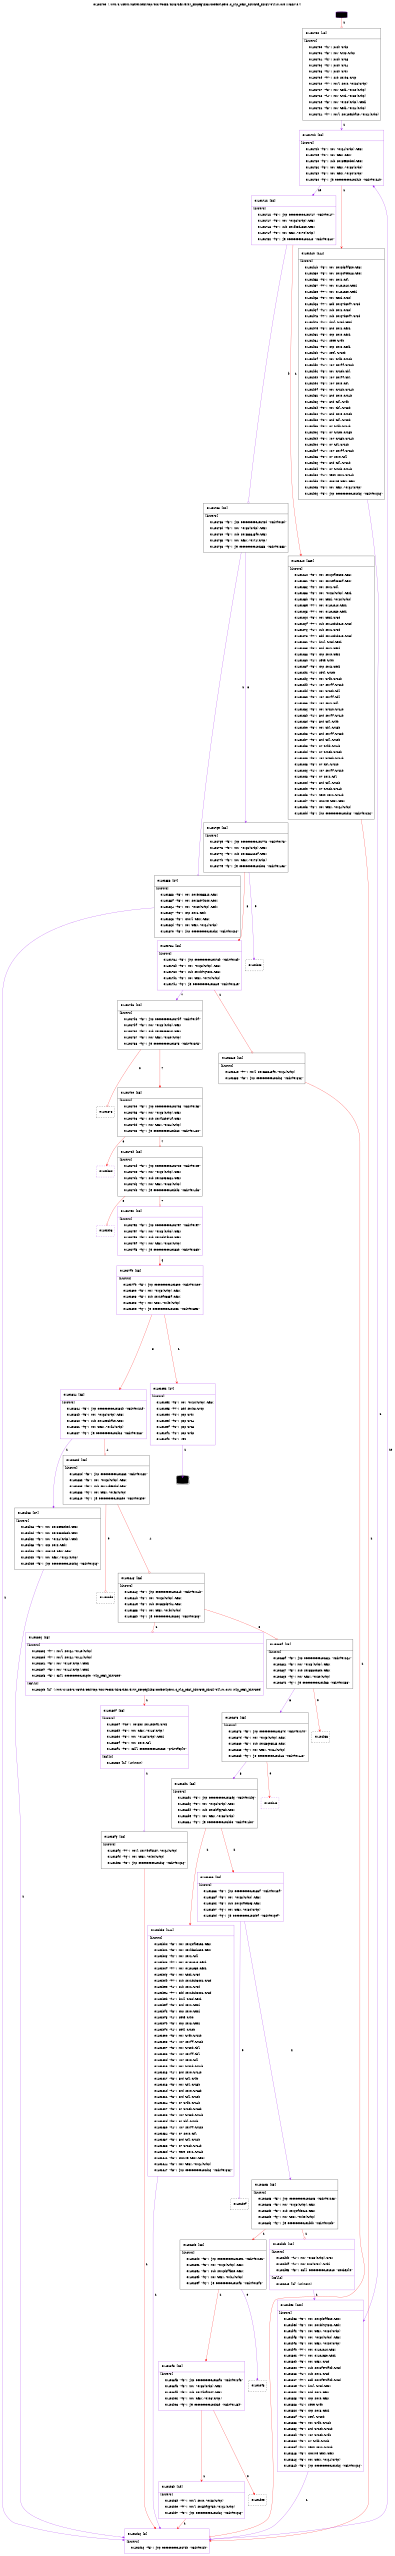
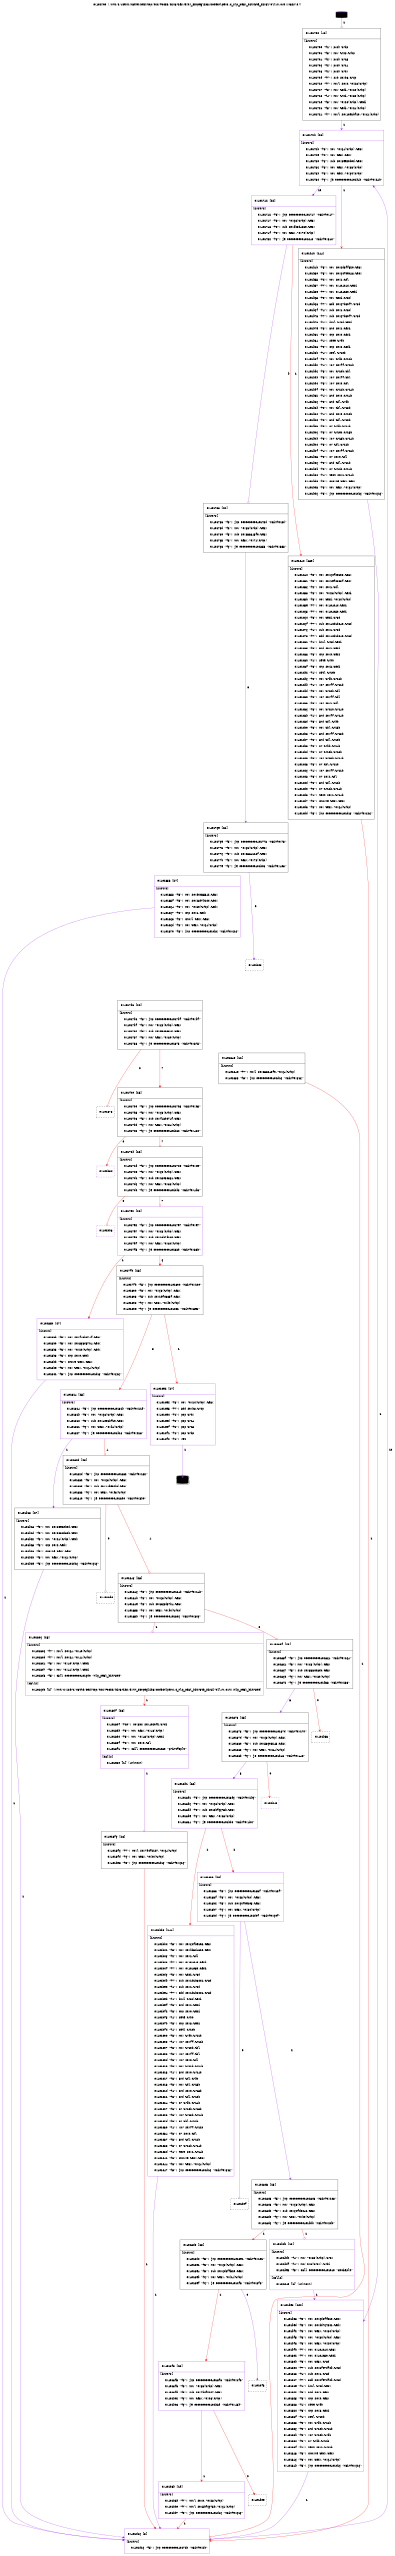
(215, 713) -> none
(197, 907) -> (197, 907)
(199, 966) -> none
(160, 1290) -> (160, 1290)
none -> (80, 1349)
(214, 1803) -> (214, 1803)
